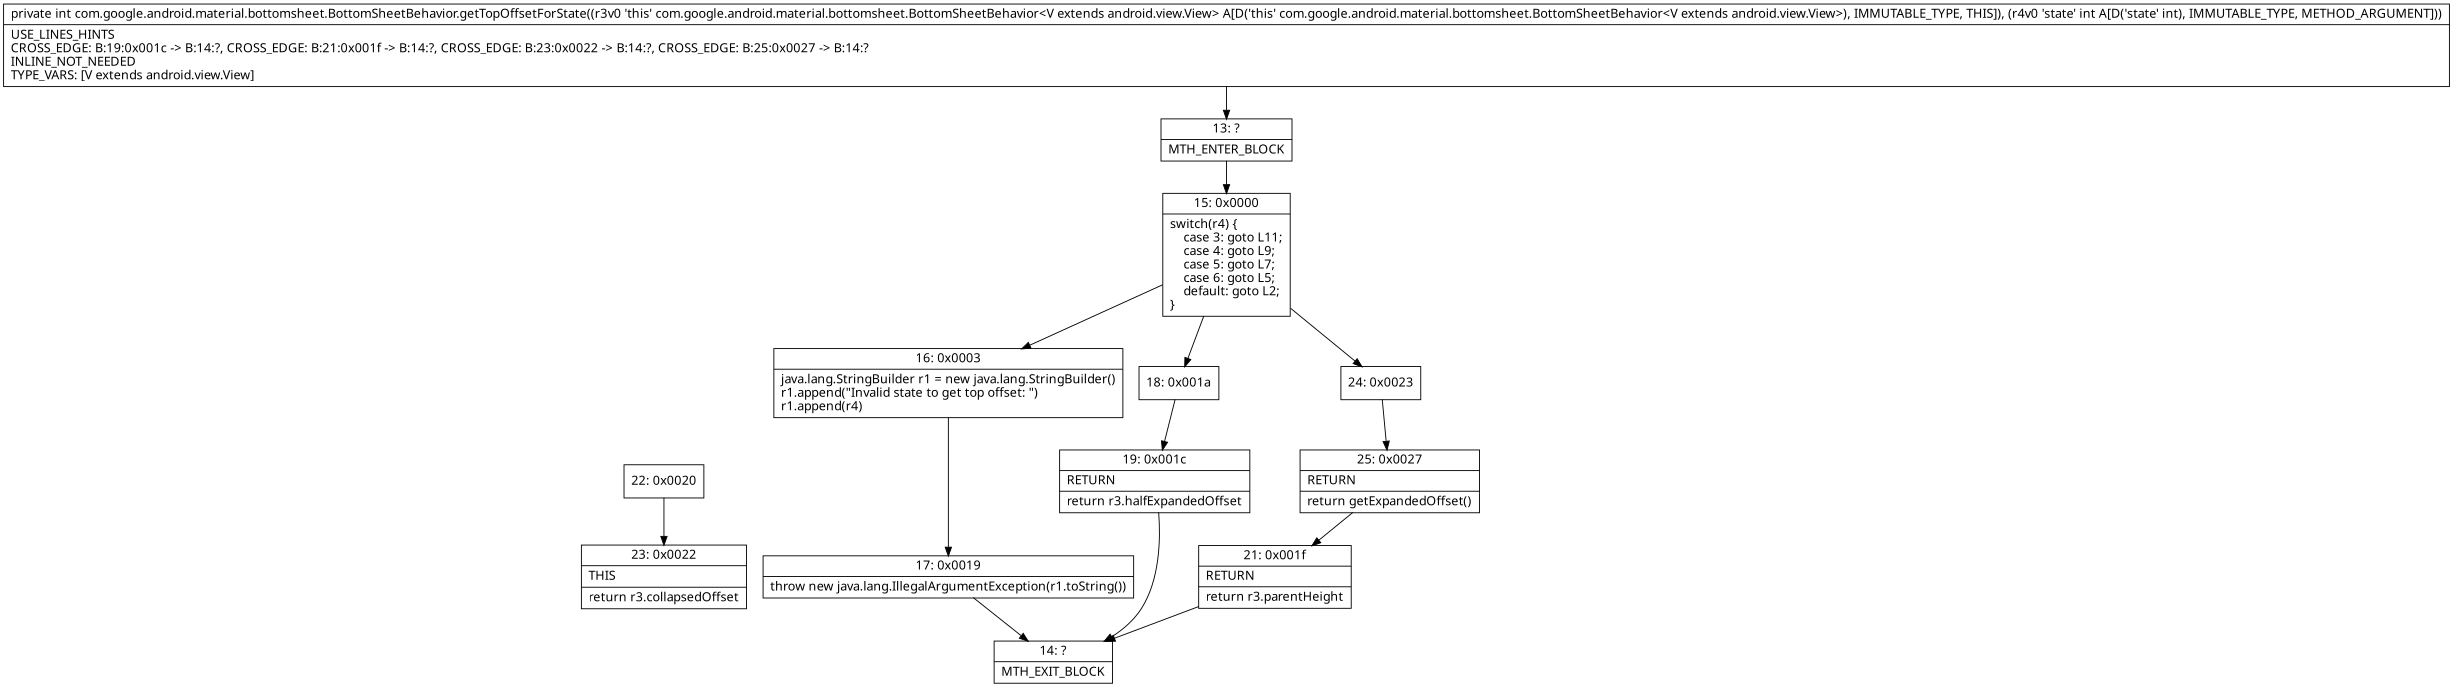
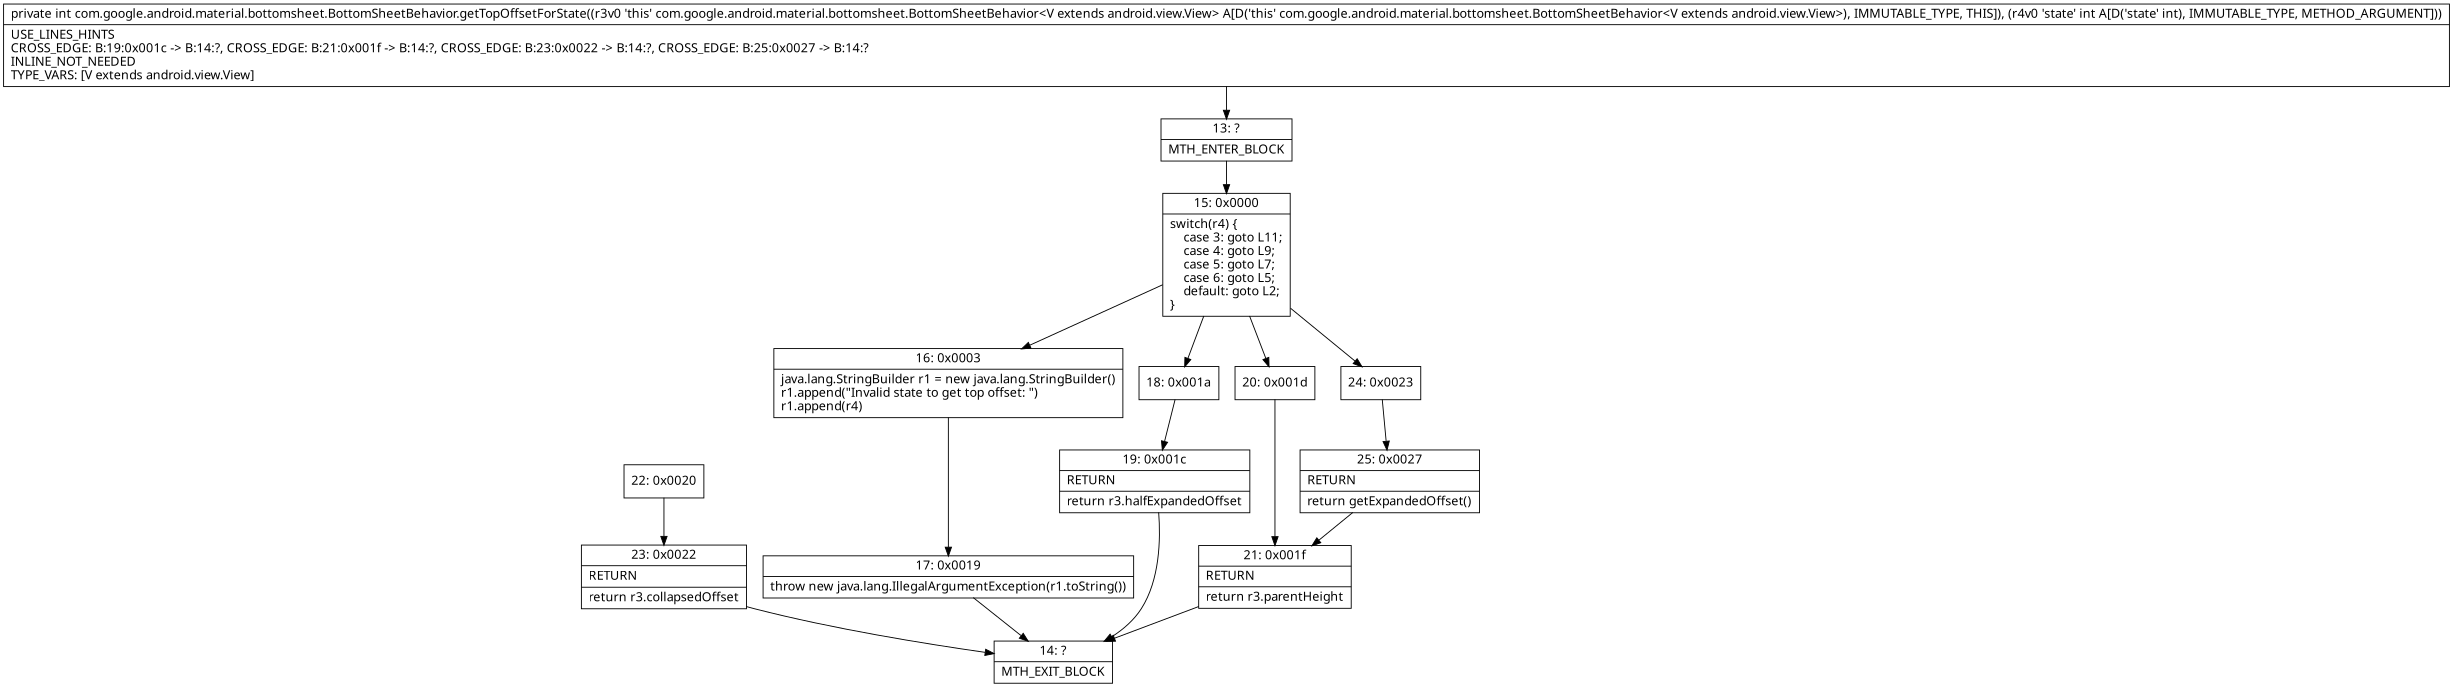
none -> (1275, 383)
(602, 576) -> (613, 576)
none -> (865, 633)
